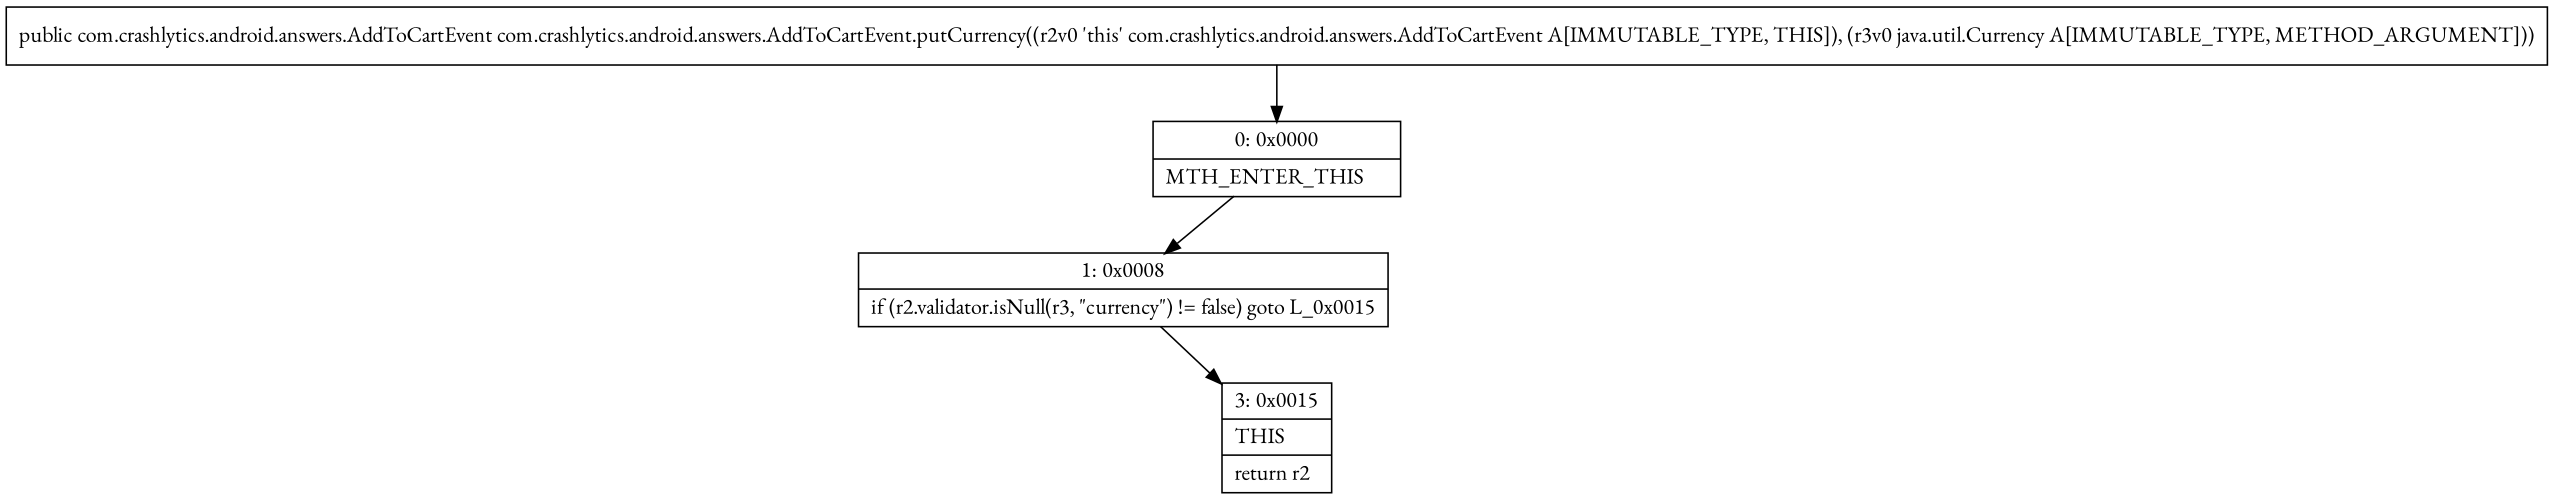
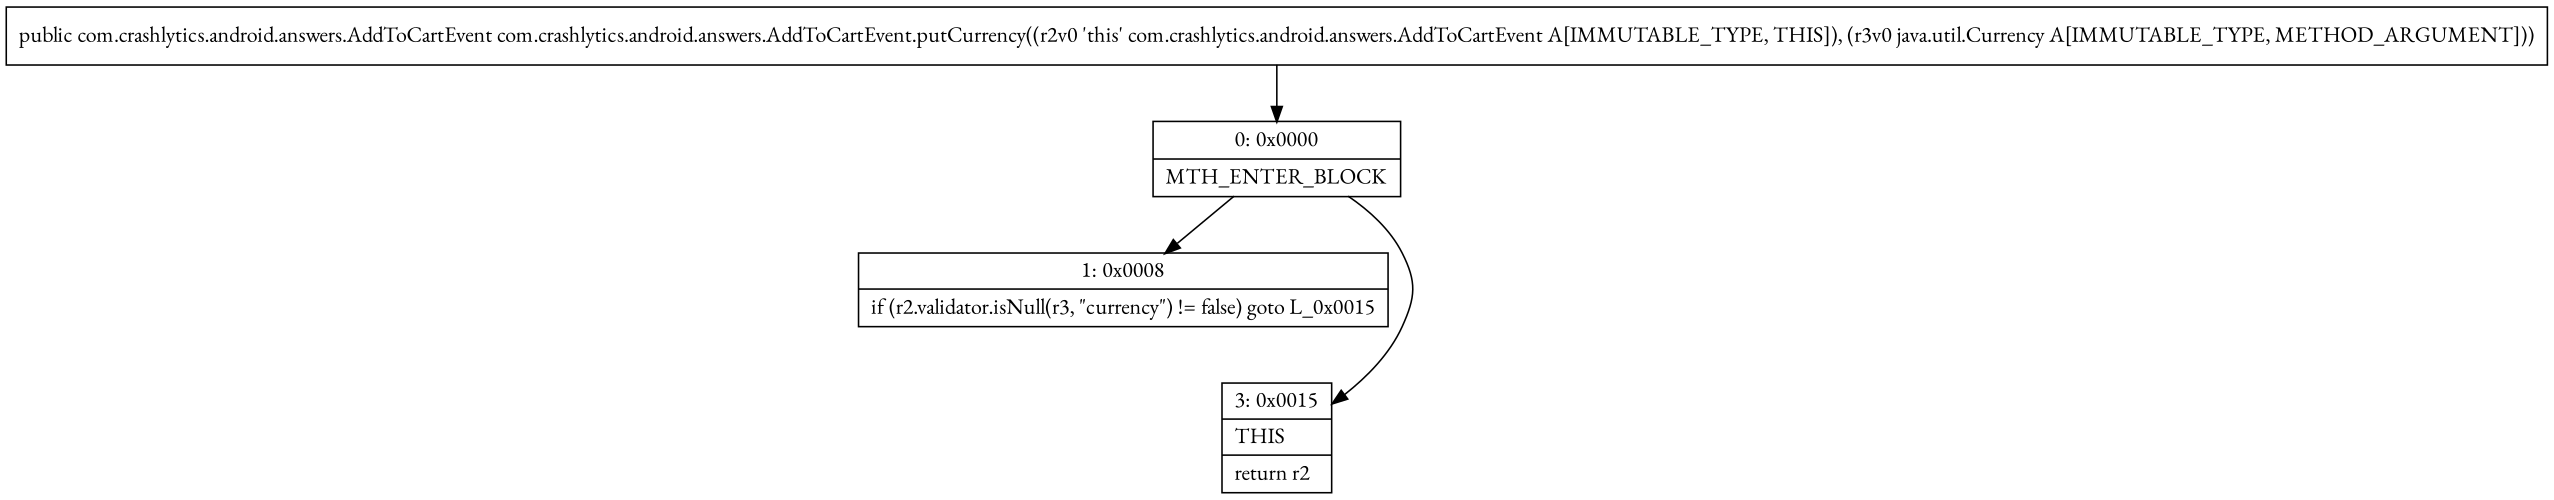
(1265, 177) -> (1277, 177)
(1185, 350) -> (1412, 295)
